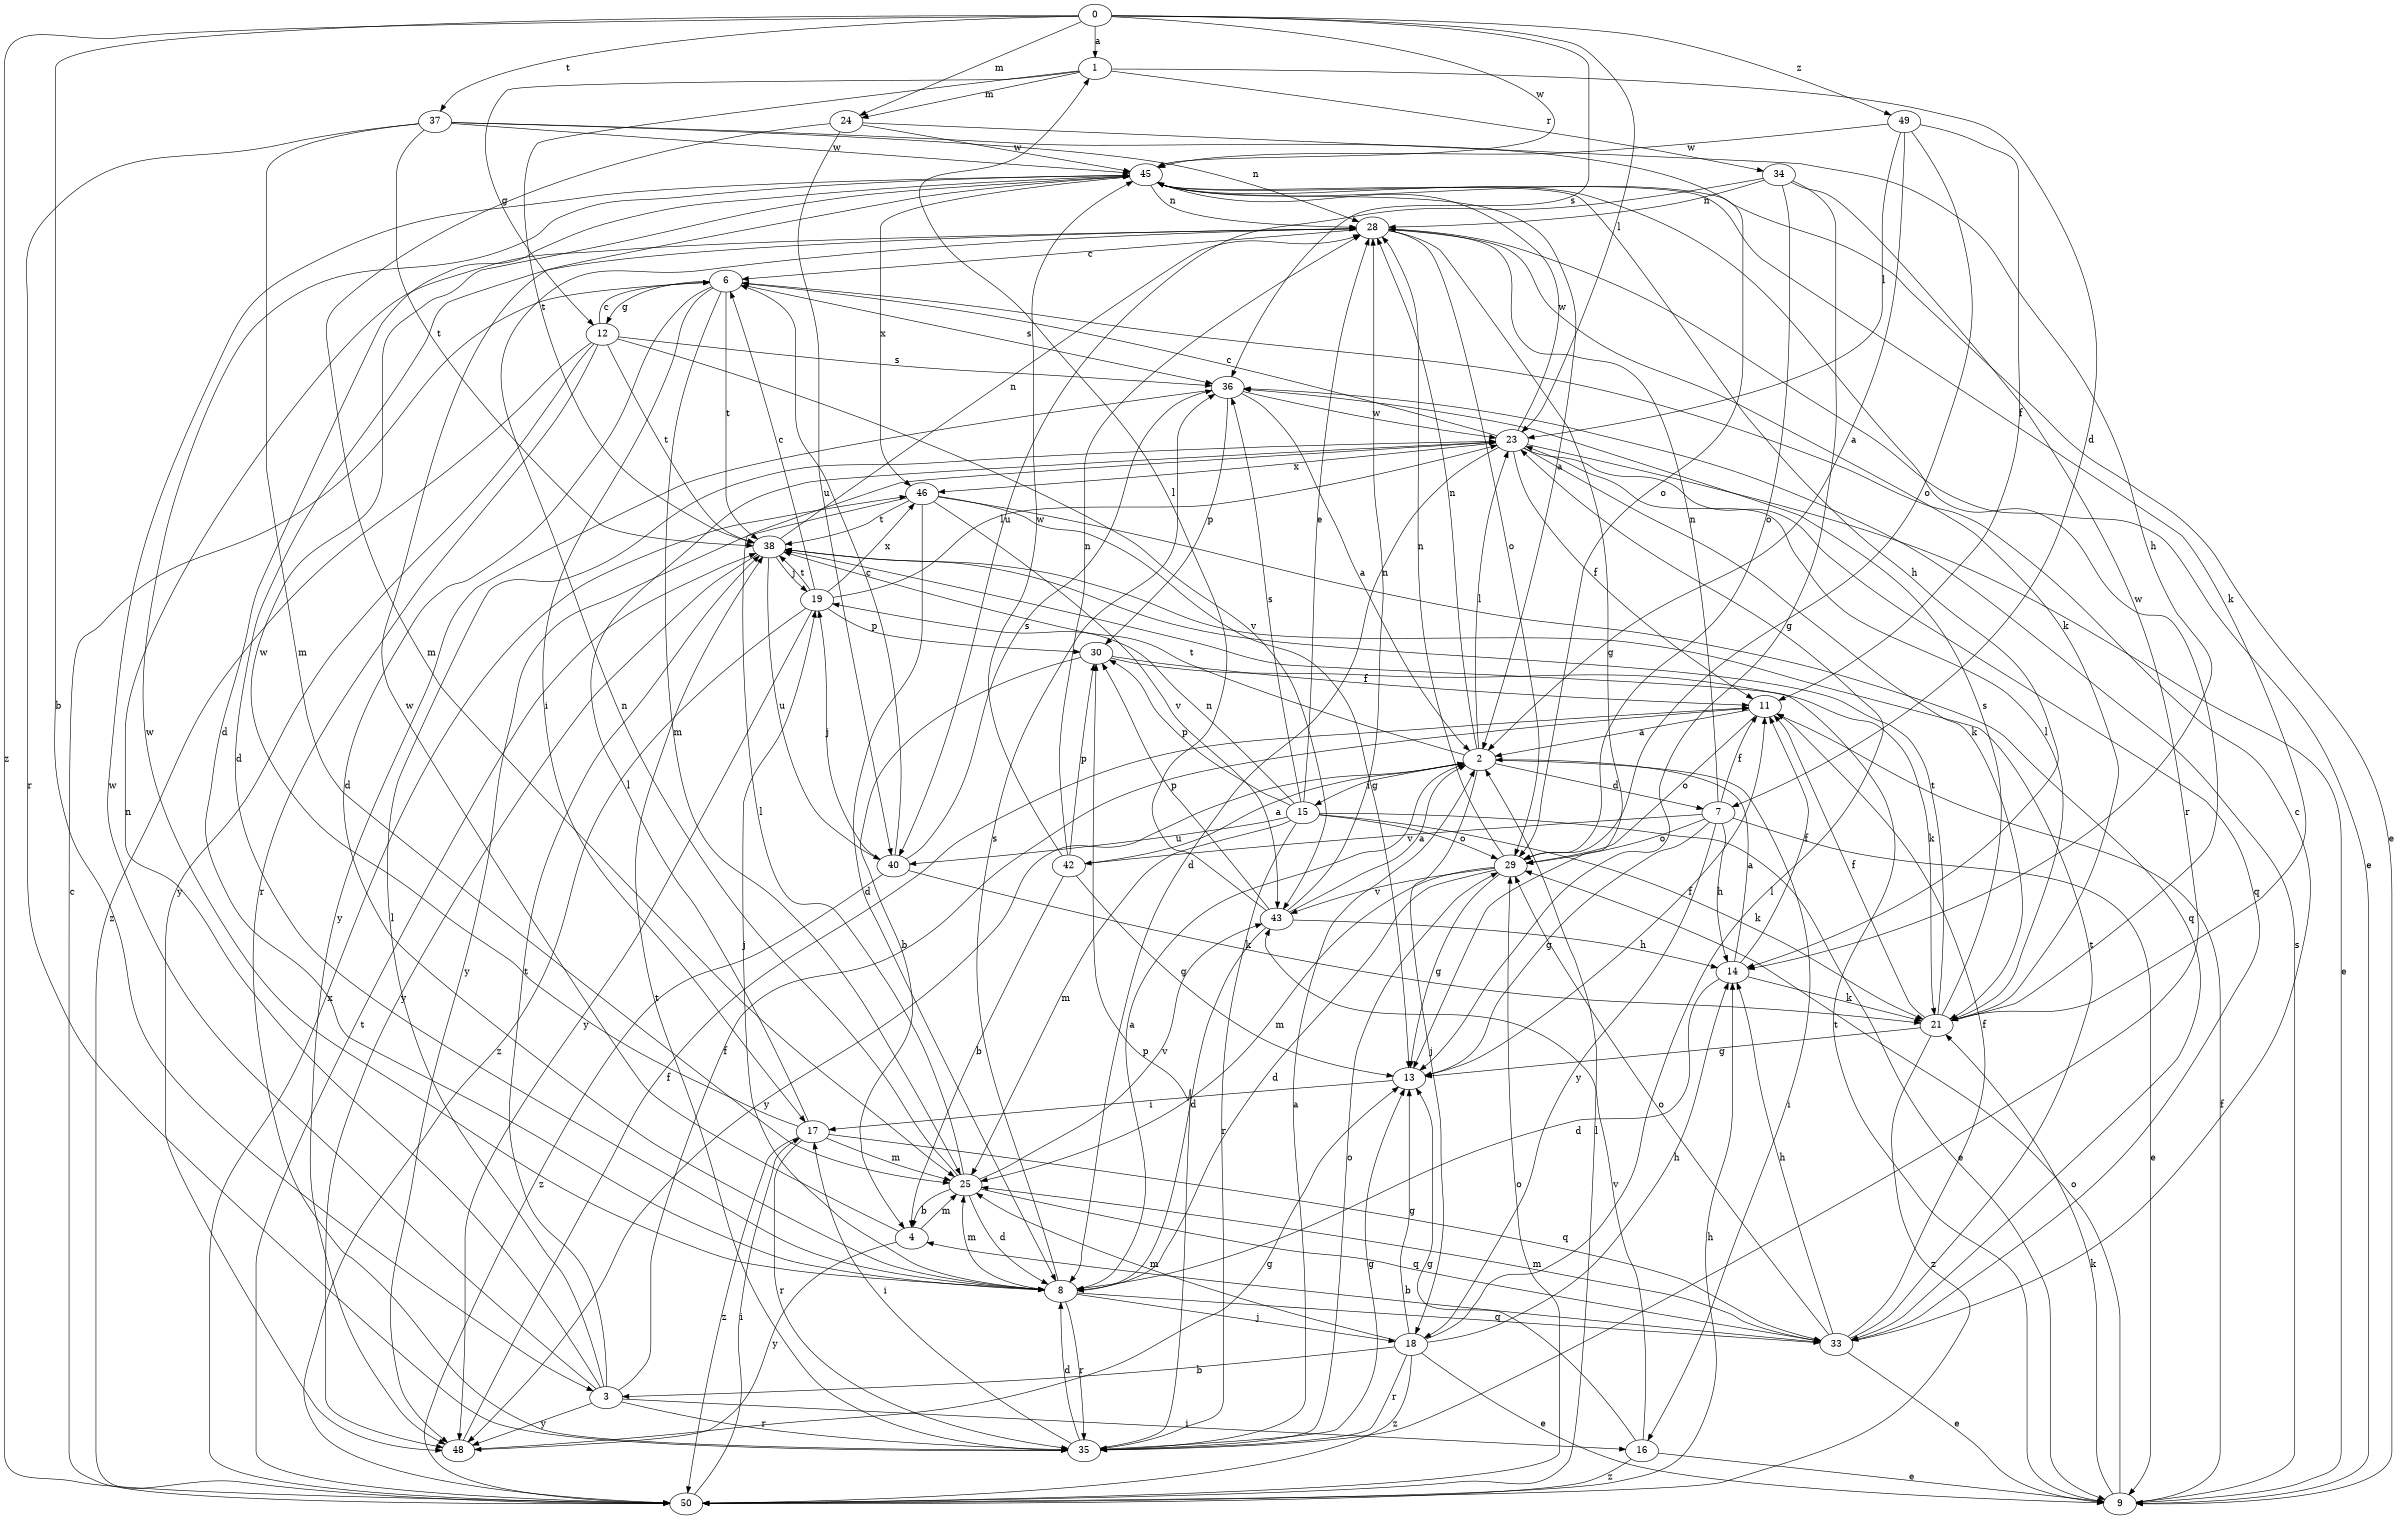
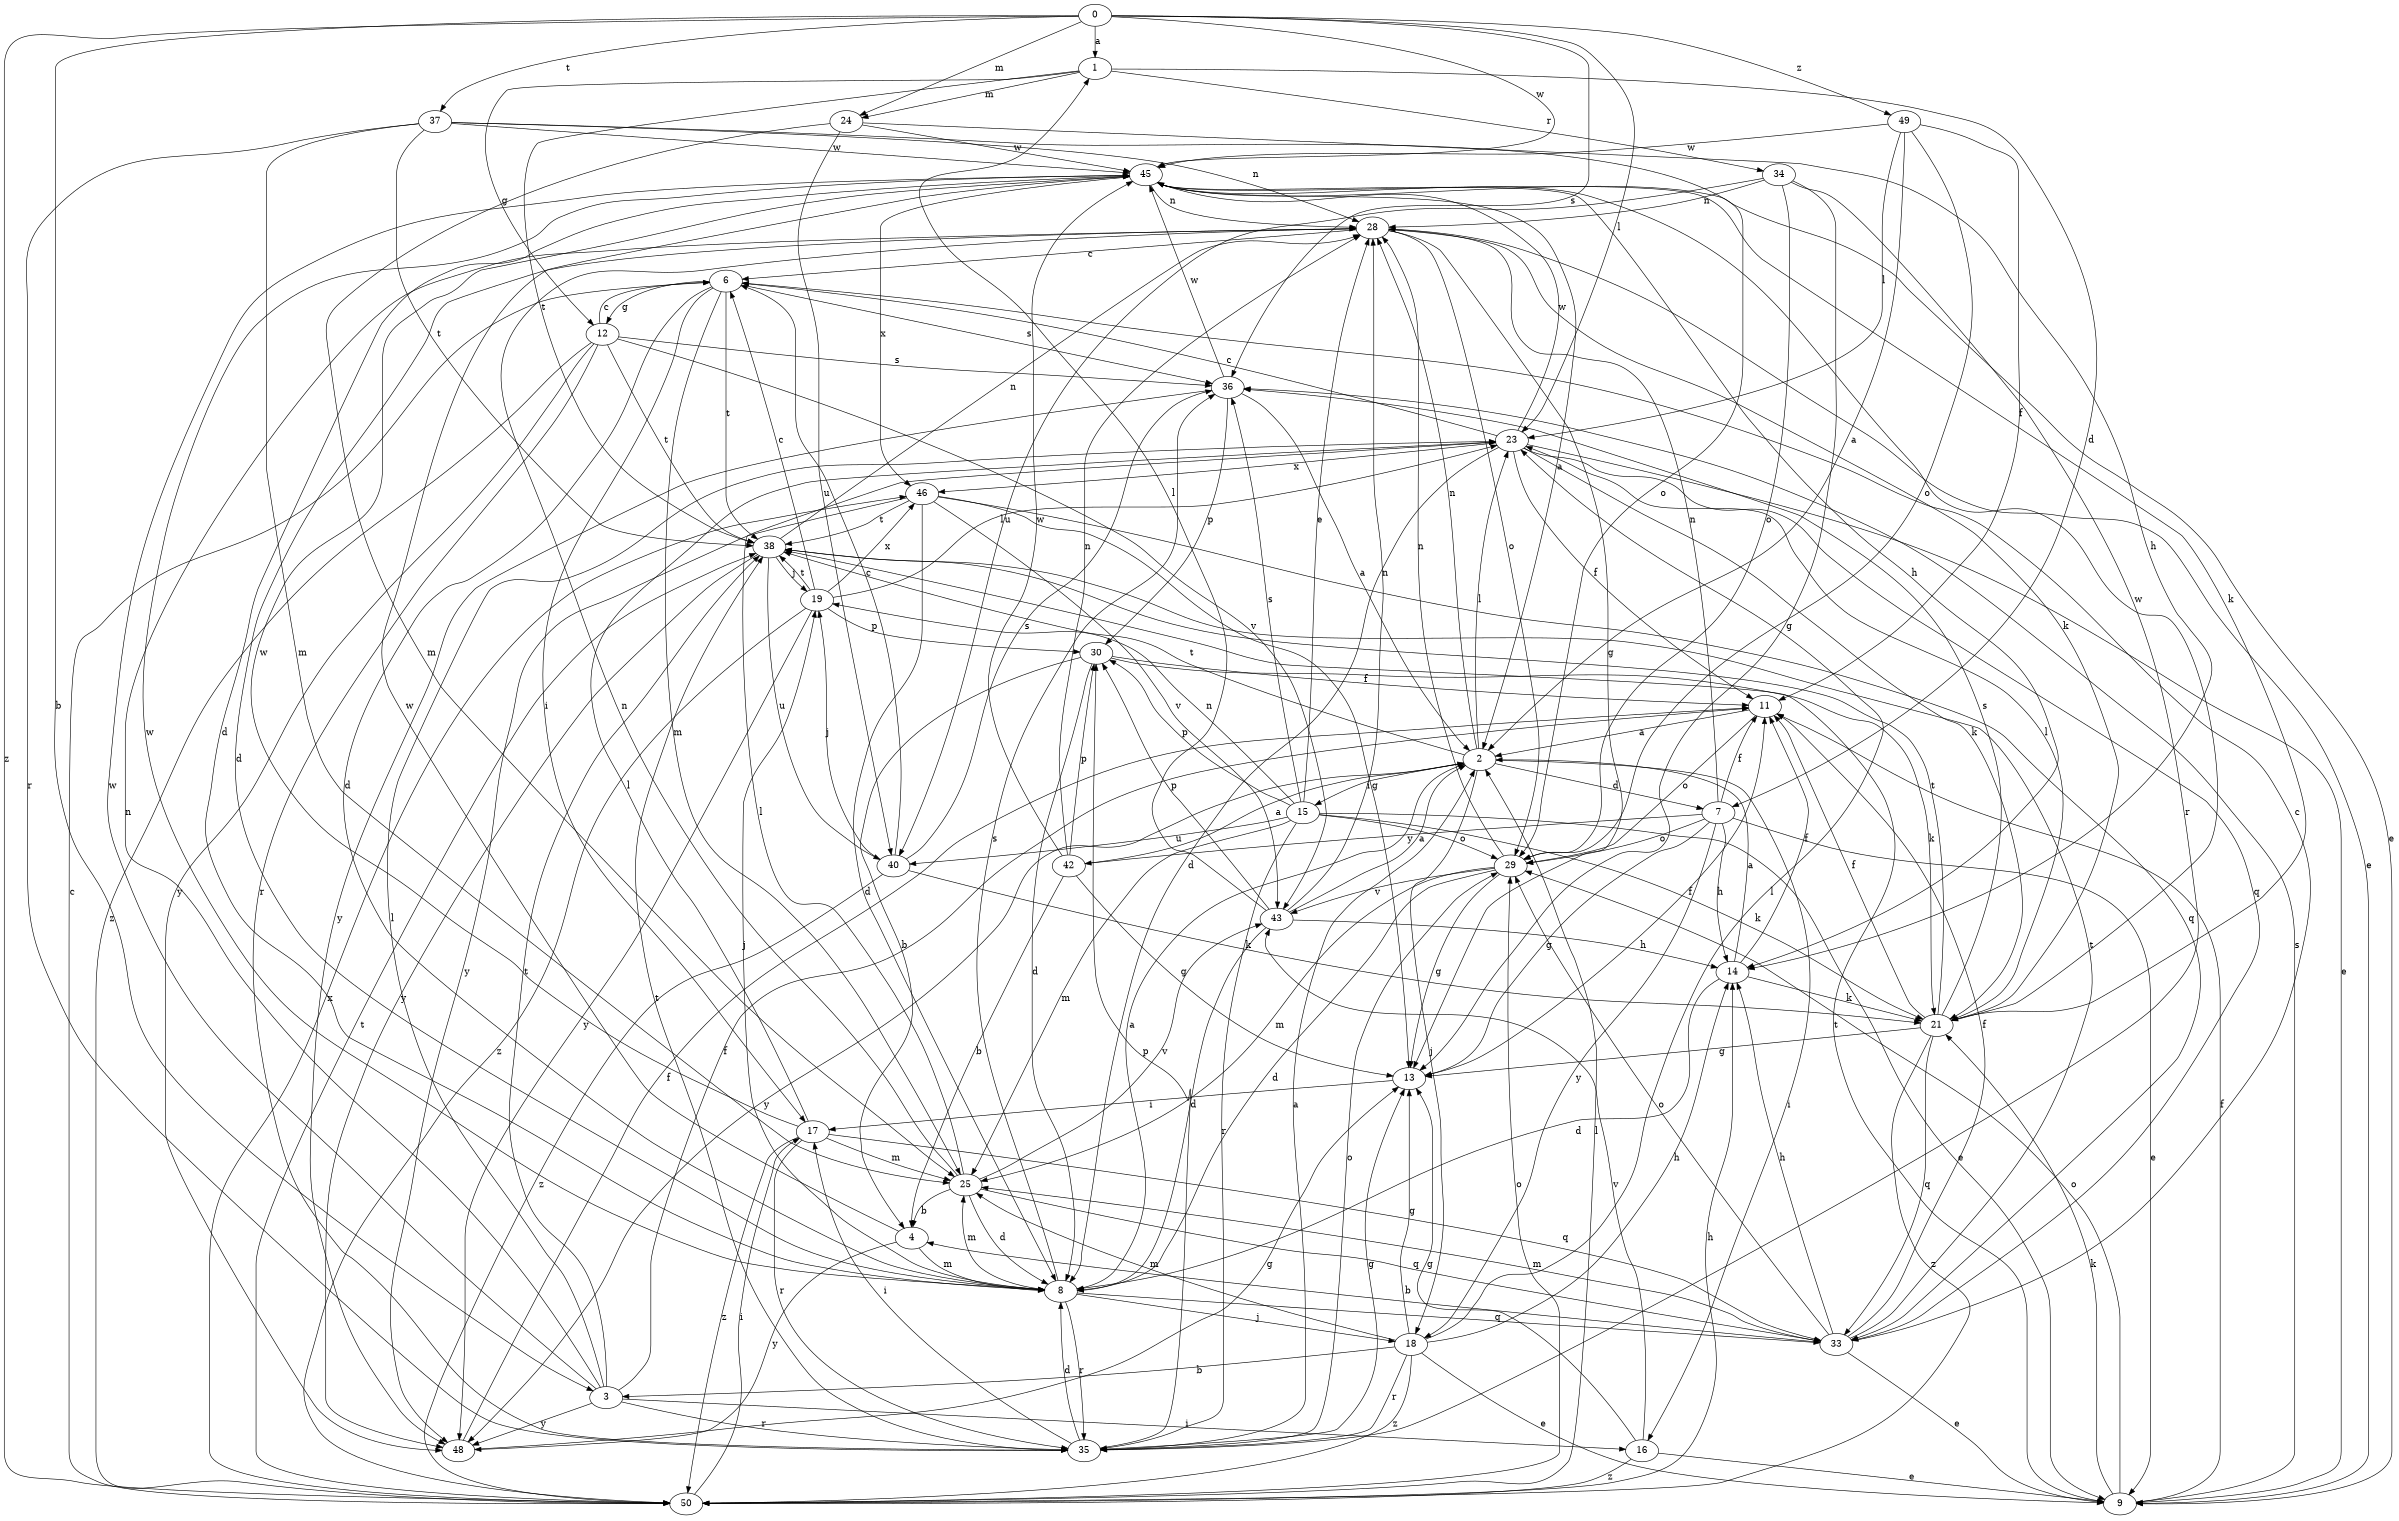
(1366, 417) -> (1188, 284)
(1410, 839) -> (1410, 839)
none -> (1032, 969)
none -> (1922, 1192)
(936, 1214) -> (947, 1271)
